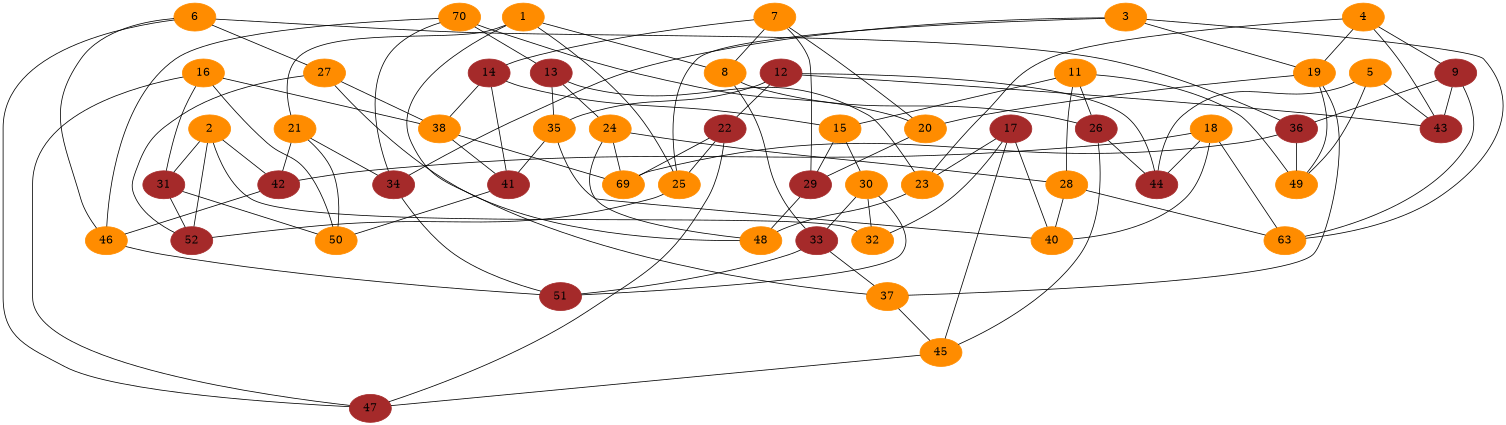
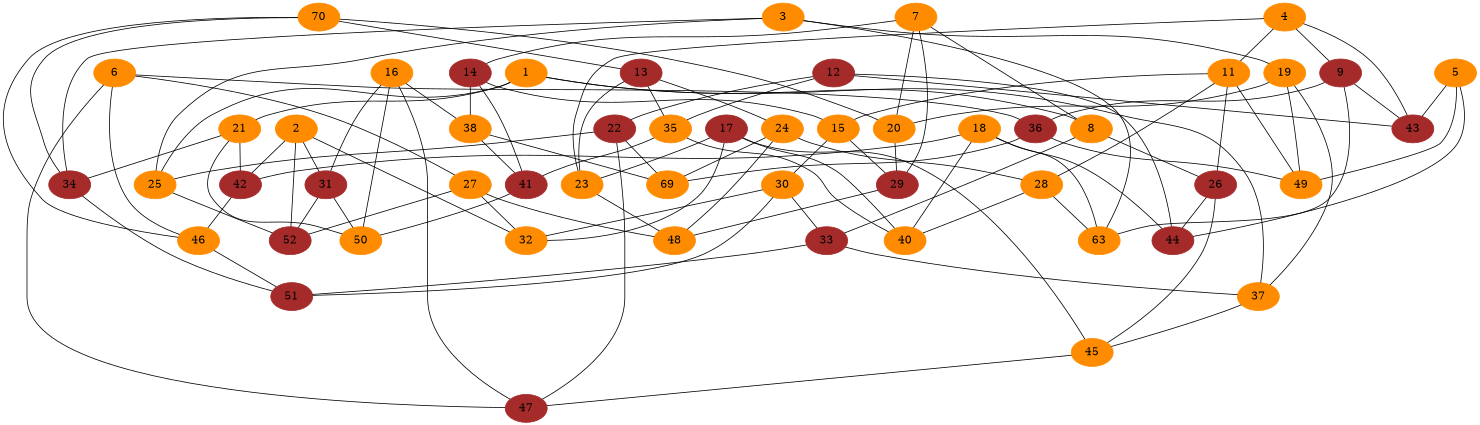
(1339, 45) -> (1257, 45)
(382, 101) -> (498, 213)
